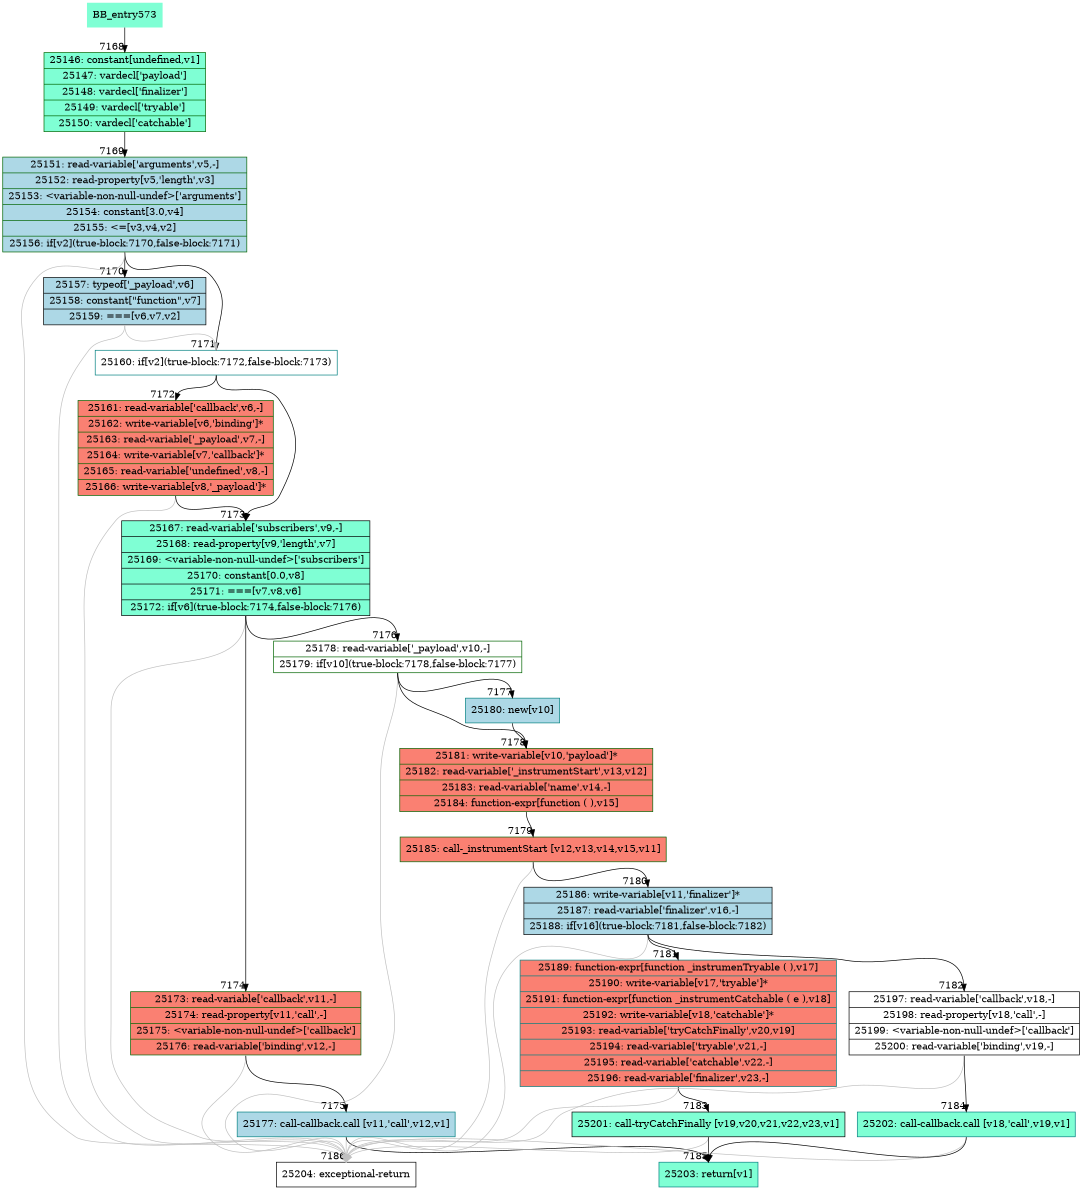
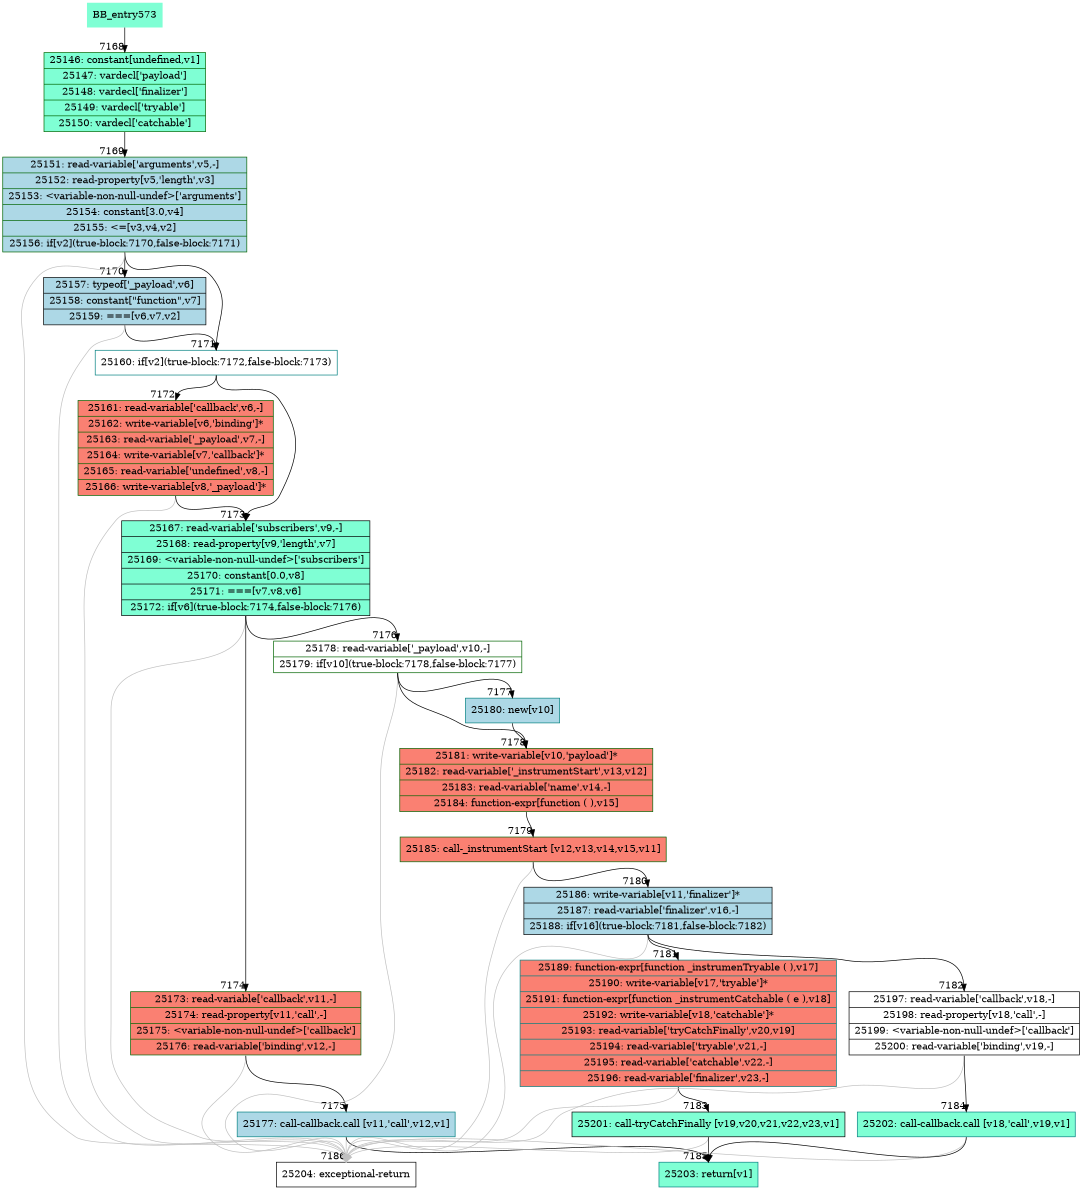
(167, 338) -> (167, 338)
